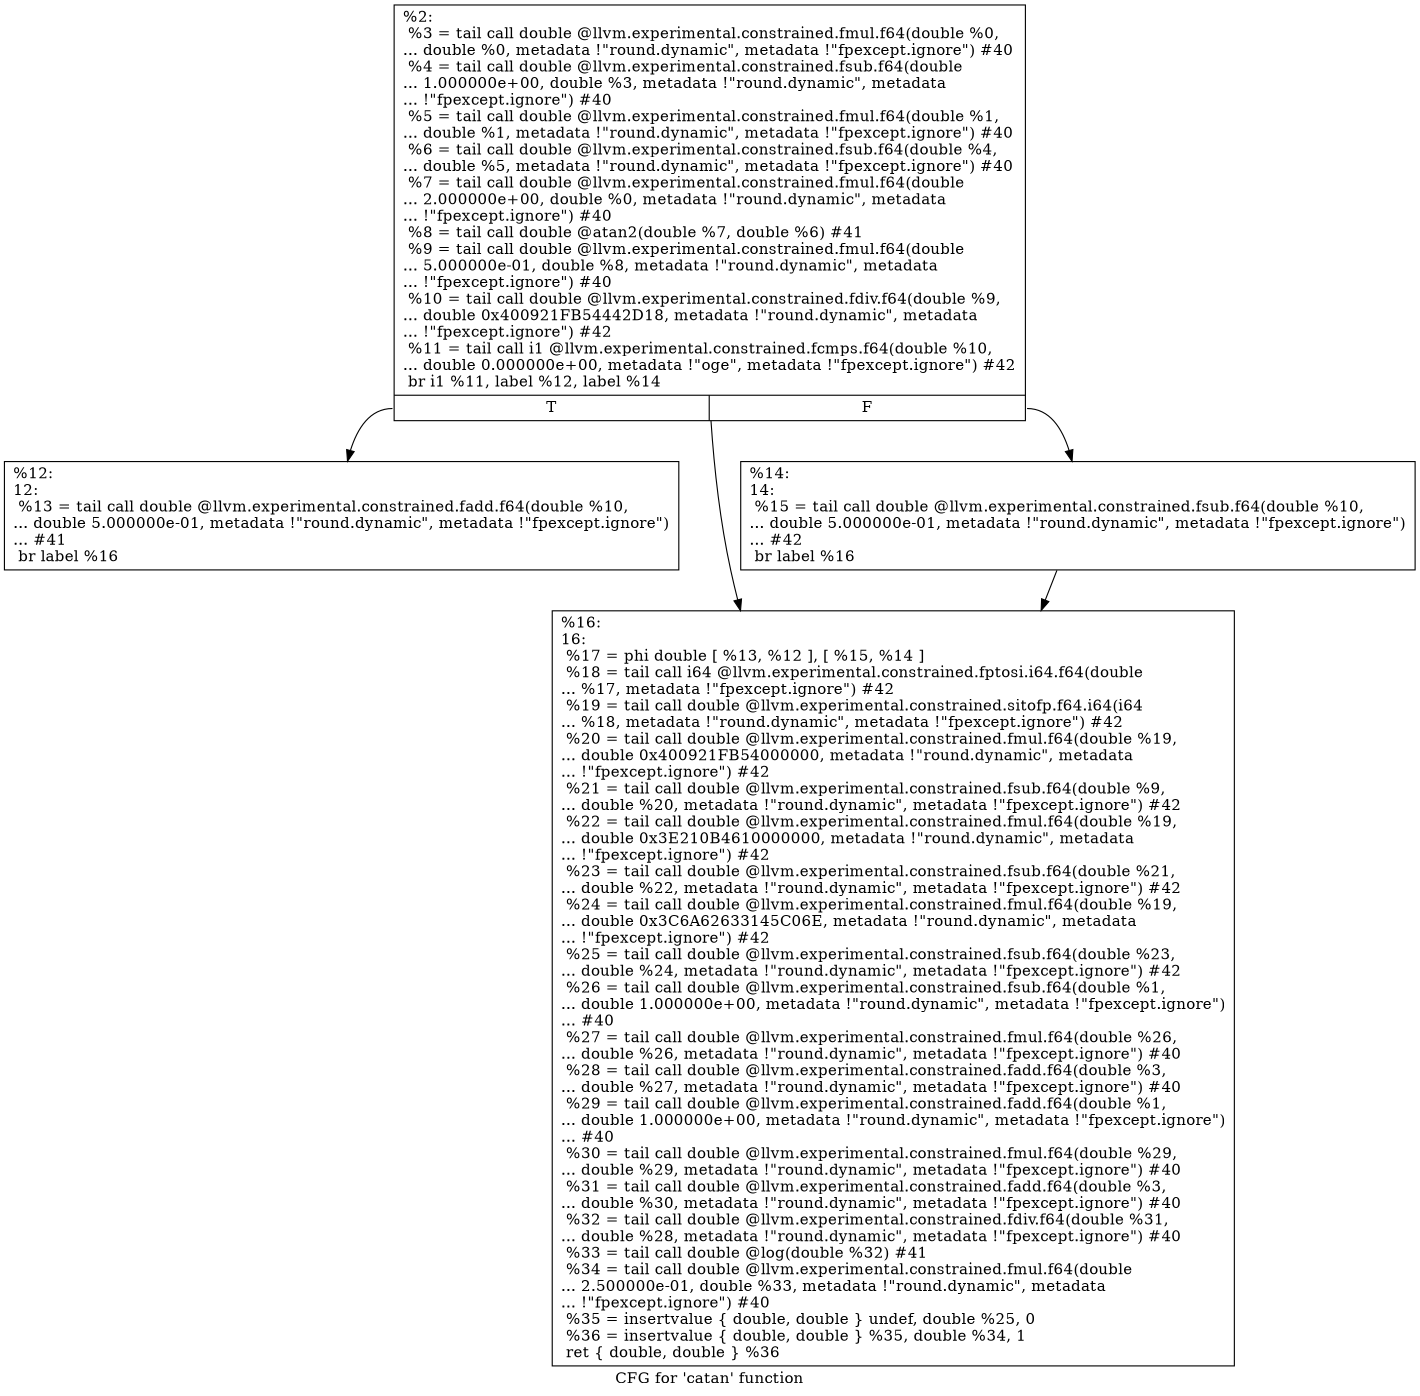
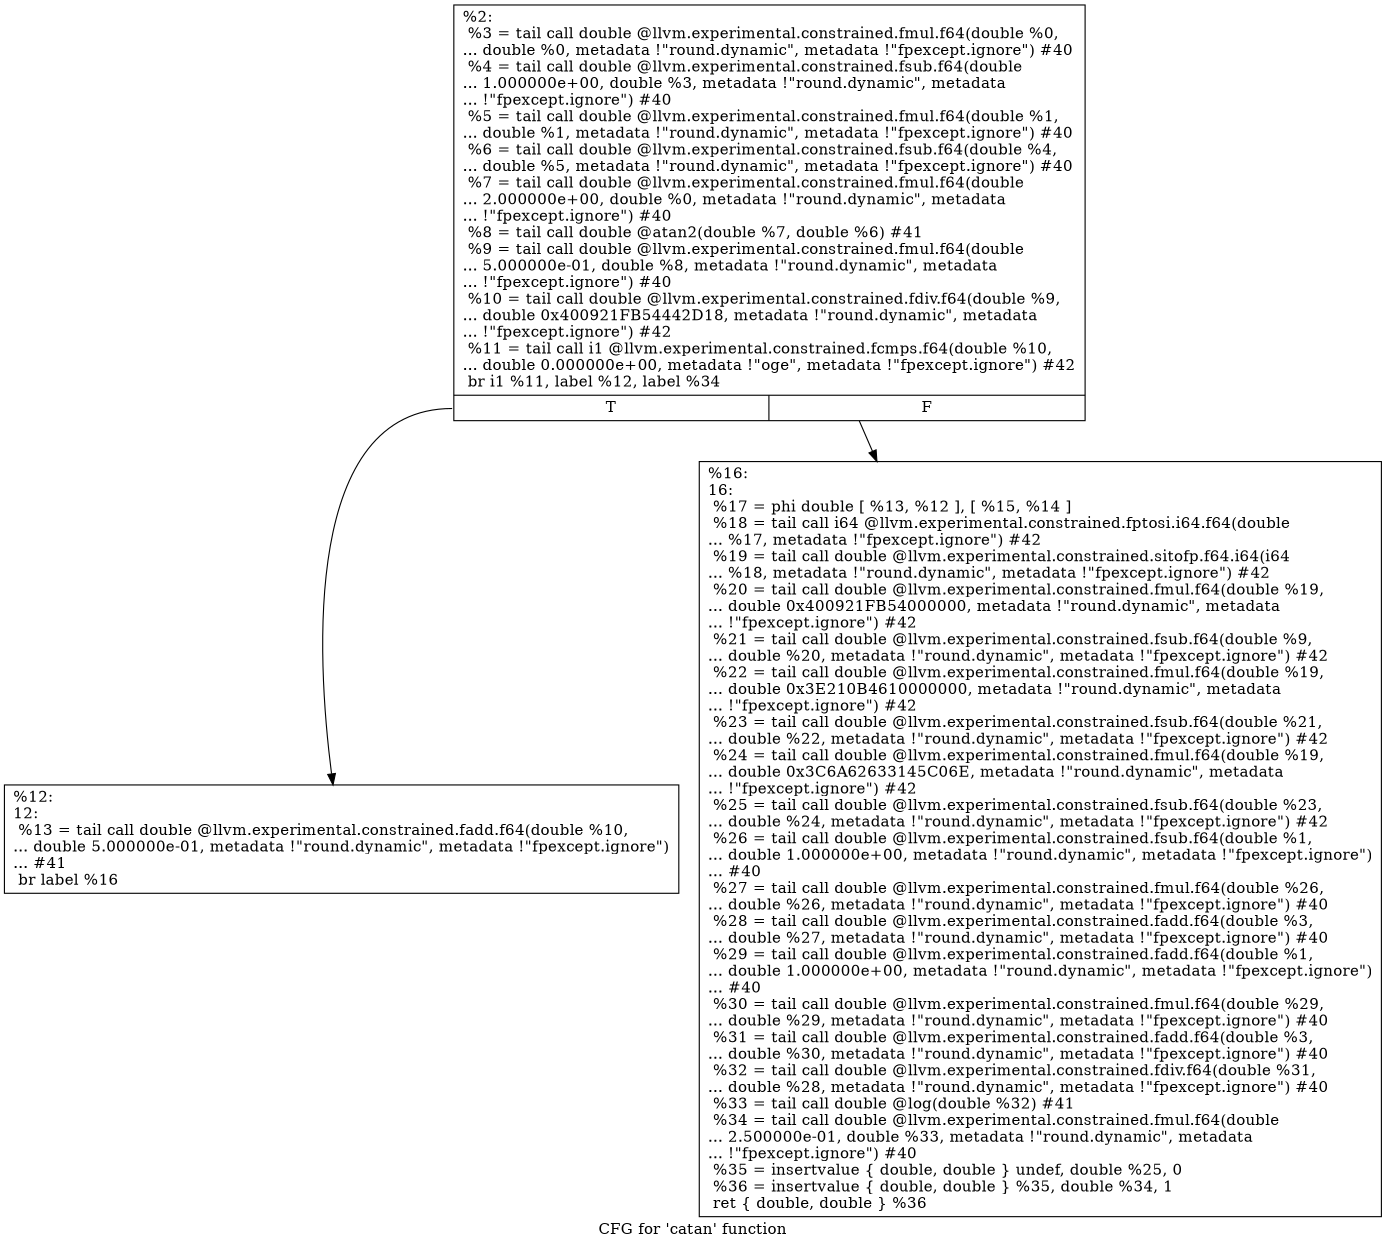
(532, 382) -> (592, 382)
(1078, 516) -> none
